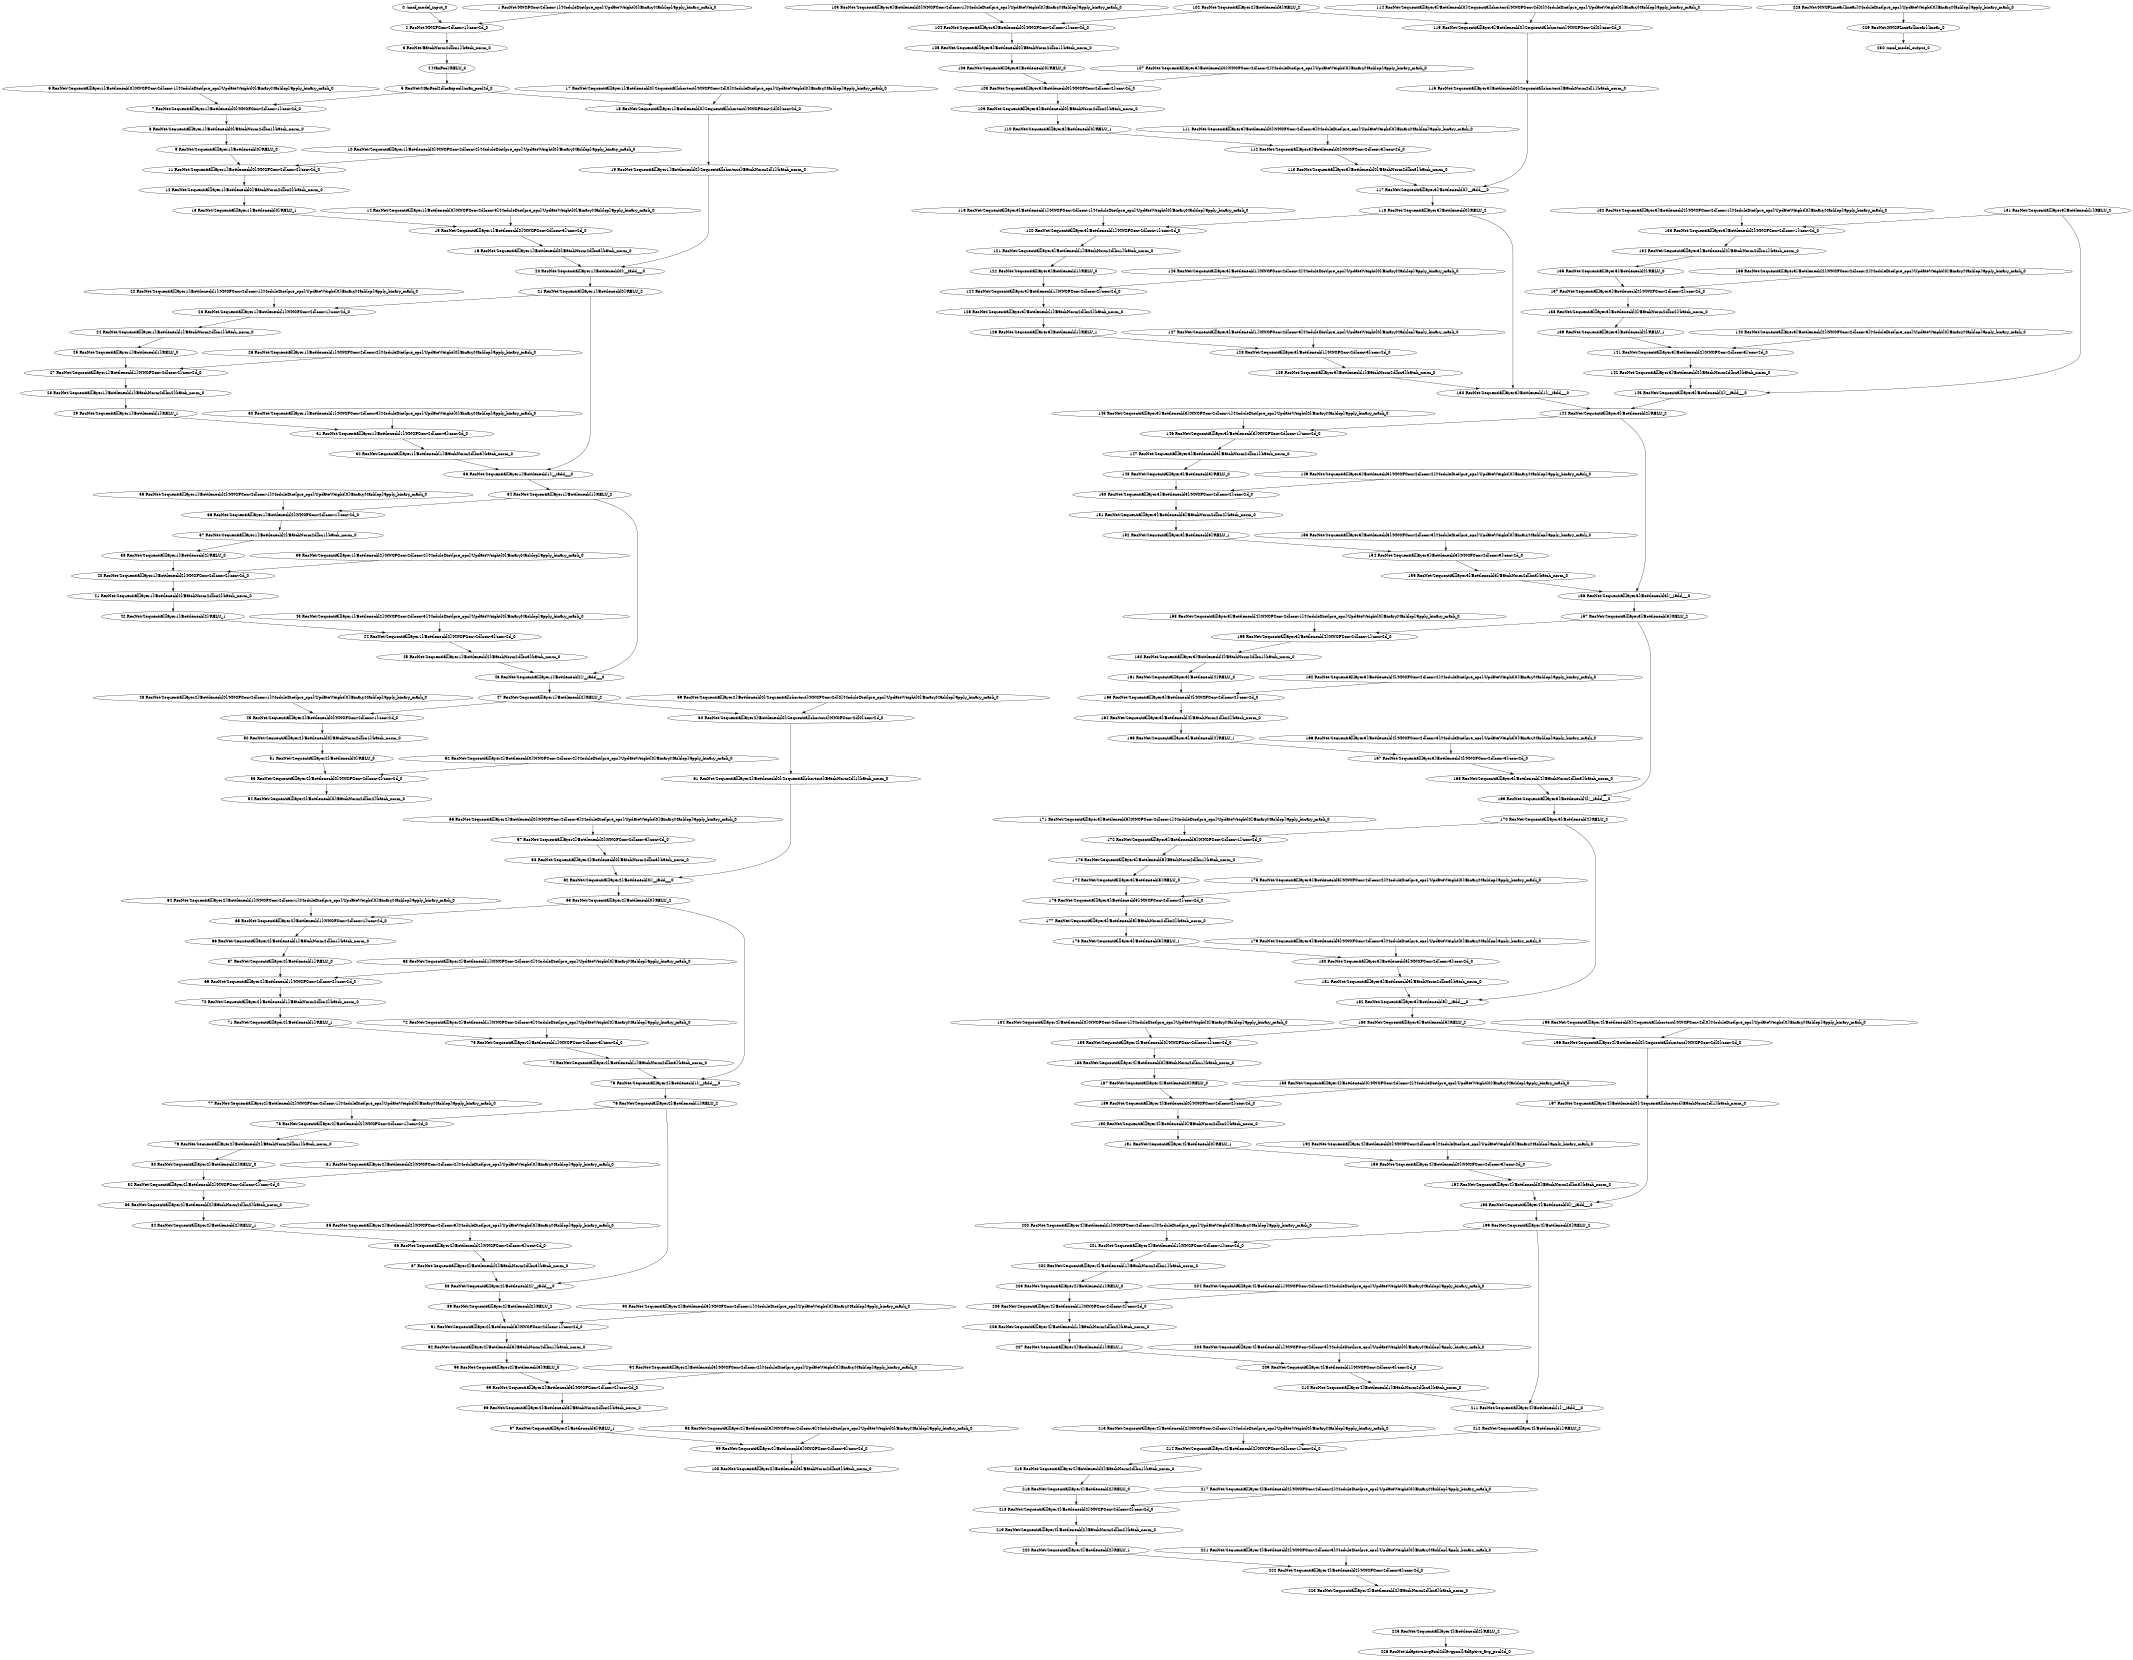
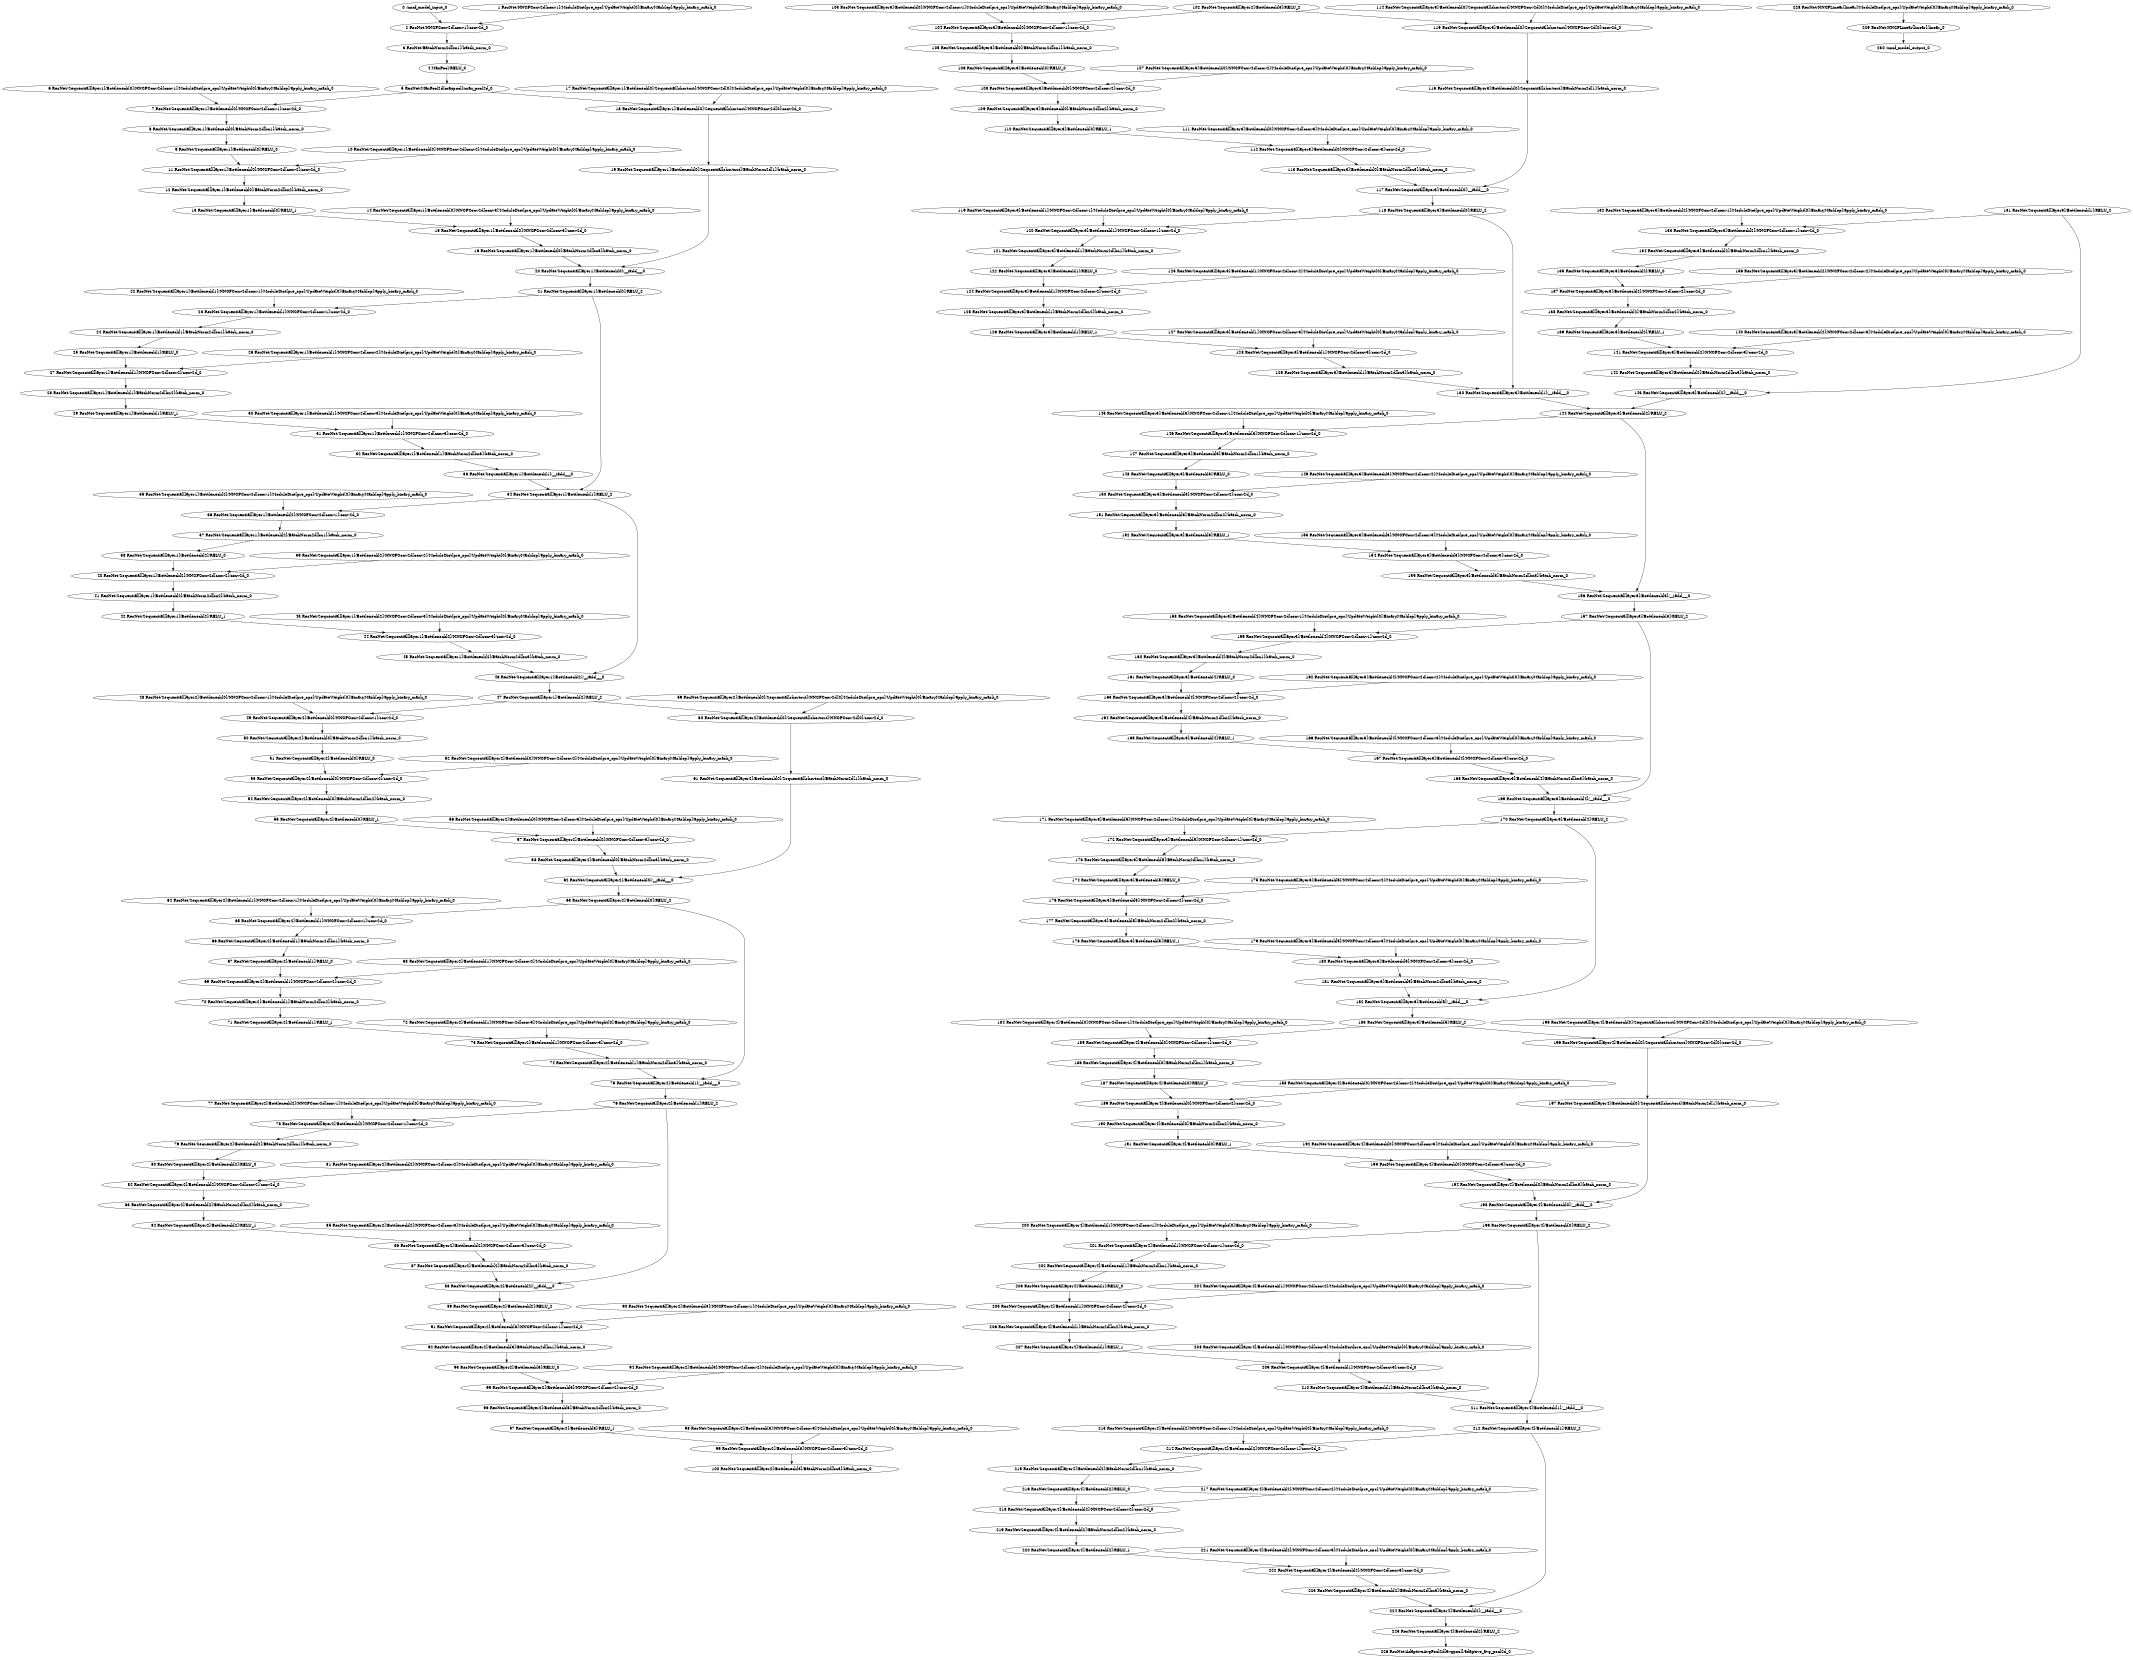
(590, 394) -> (601, 396)
none -> (327, 820)
none -> (1446, 1611)
